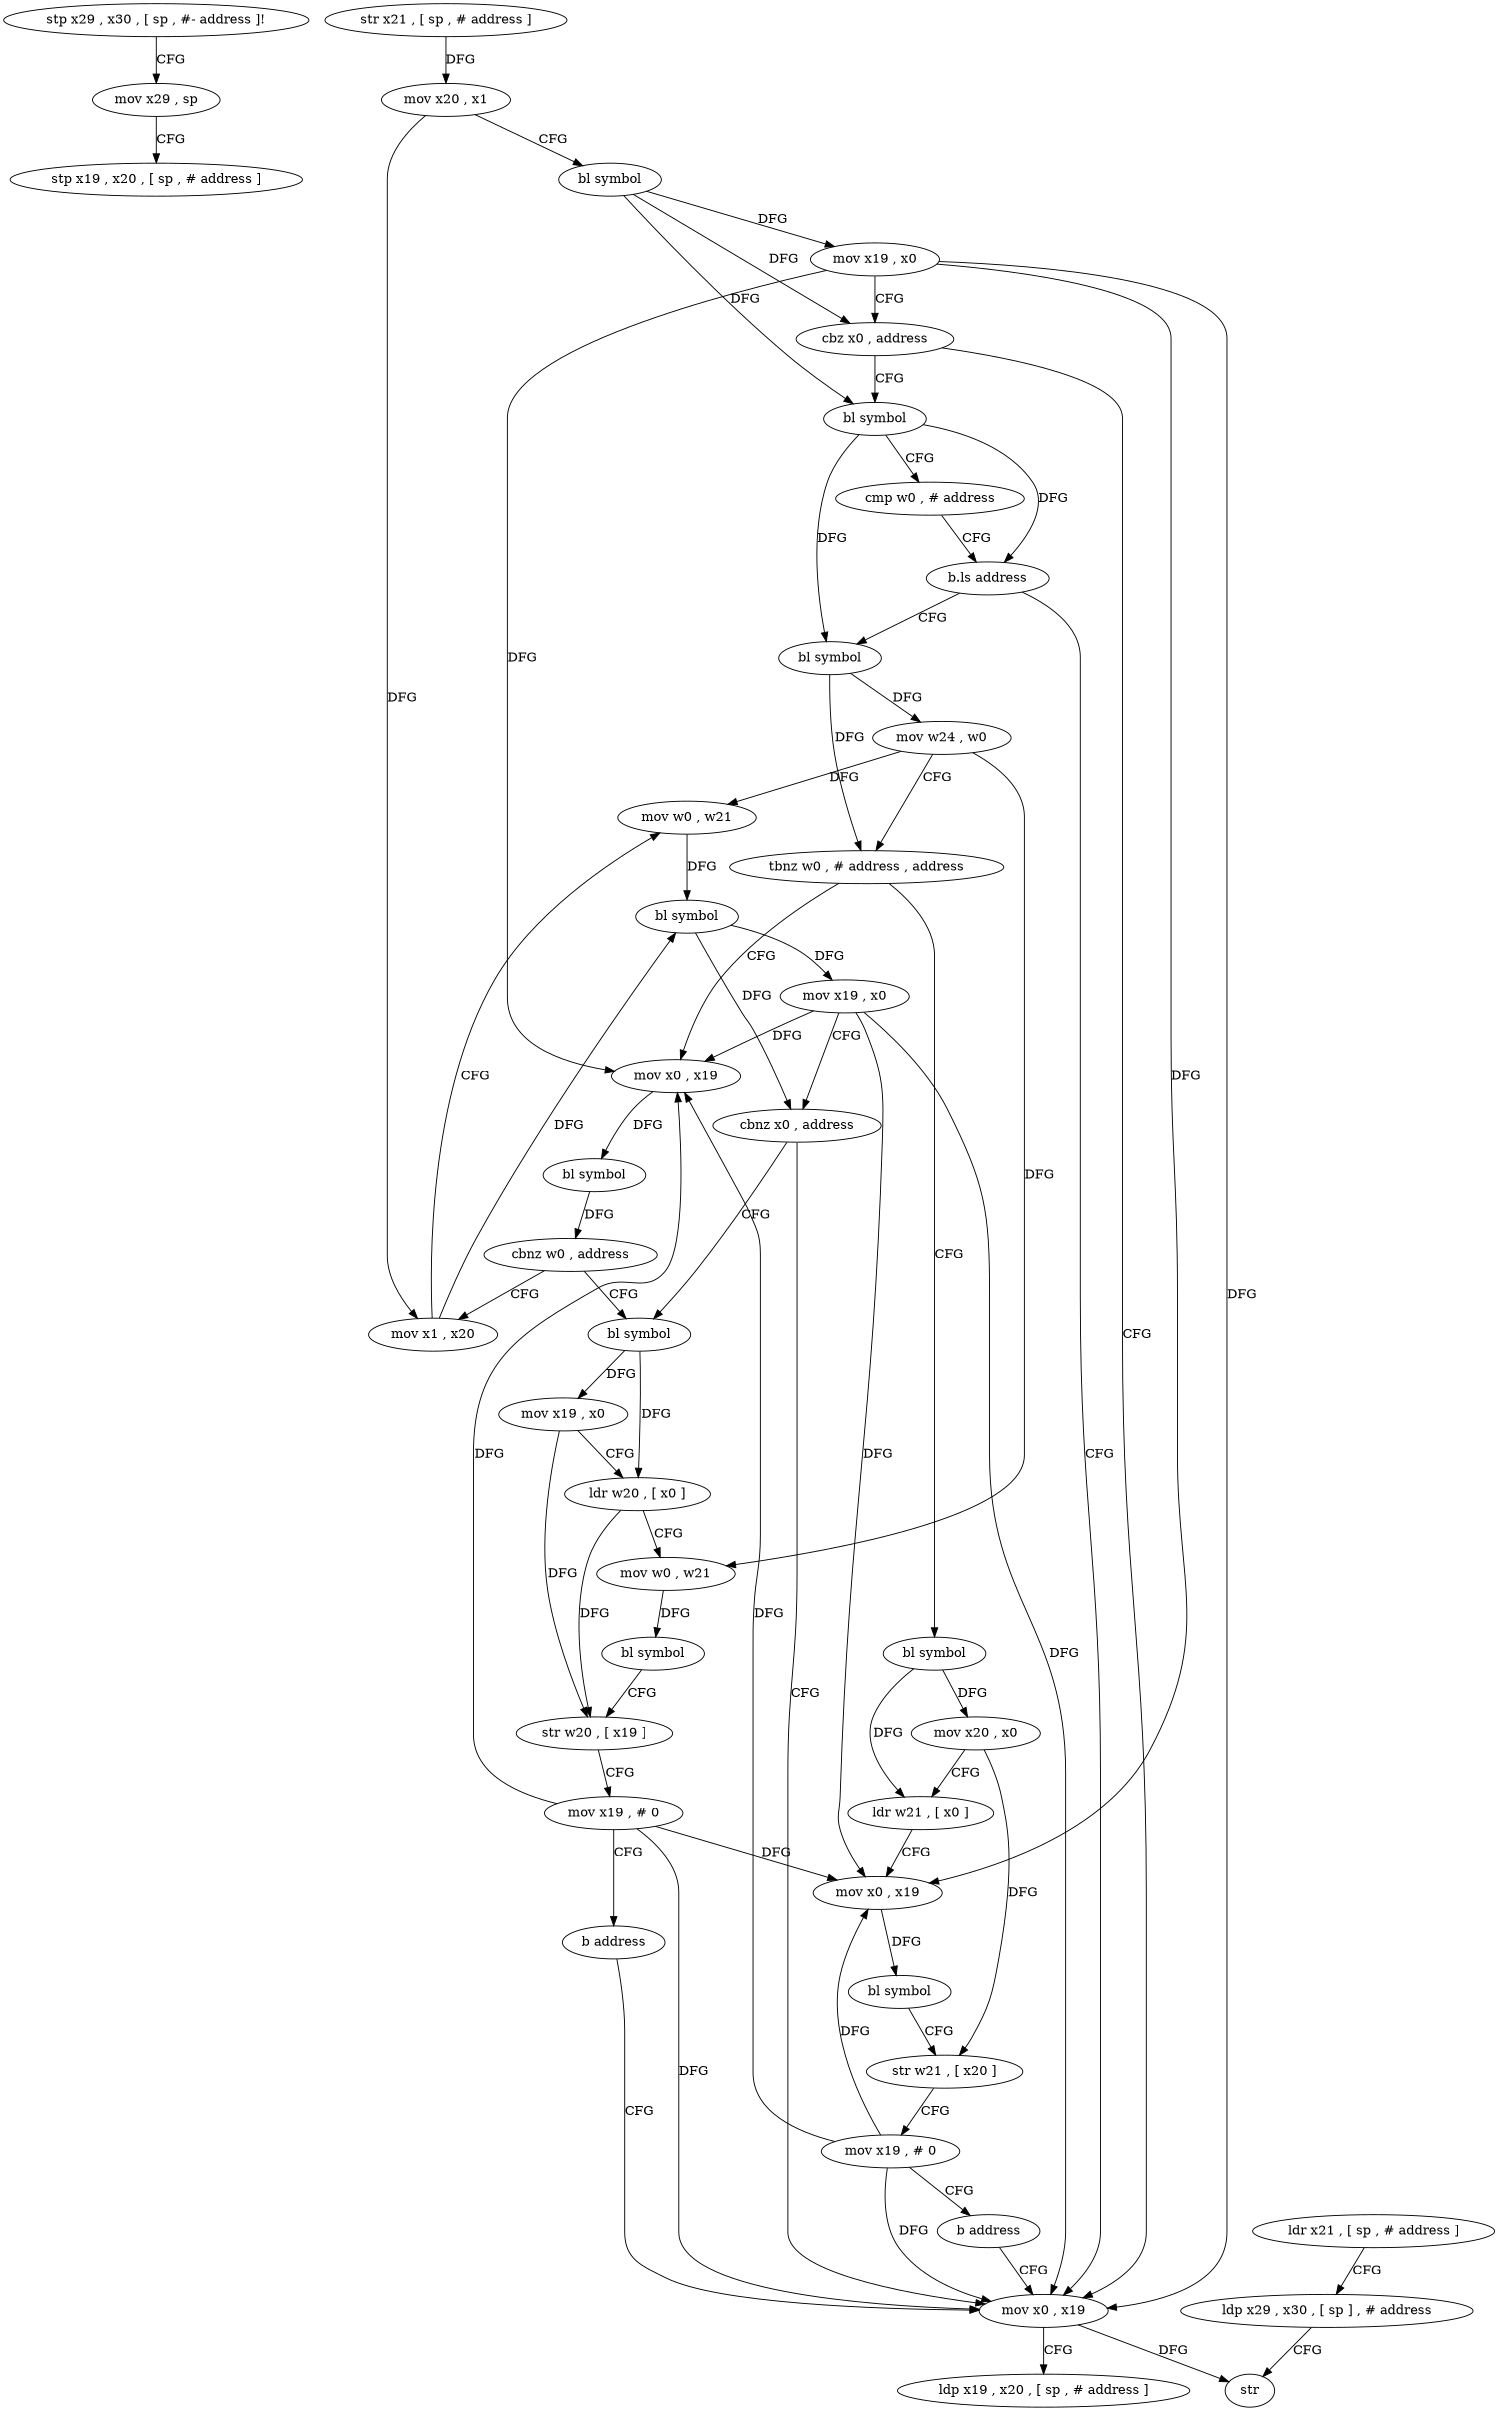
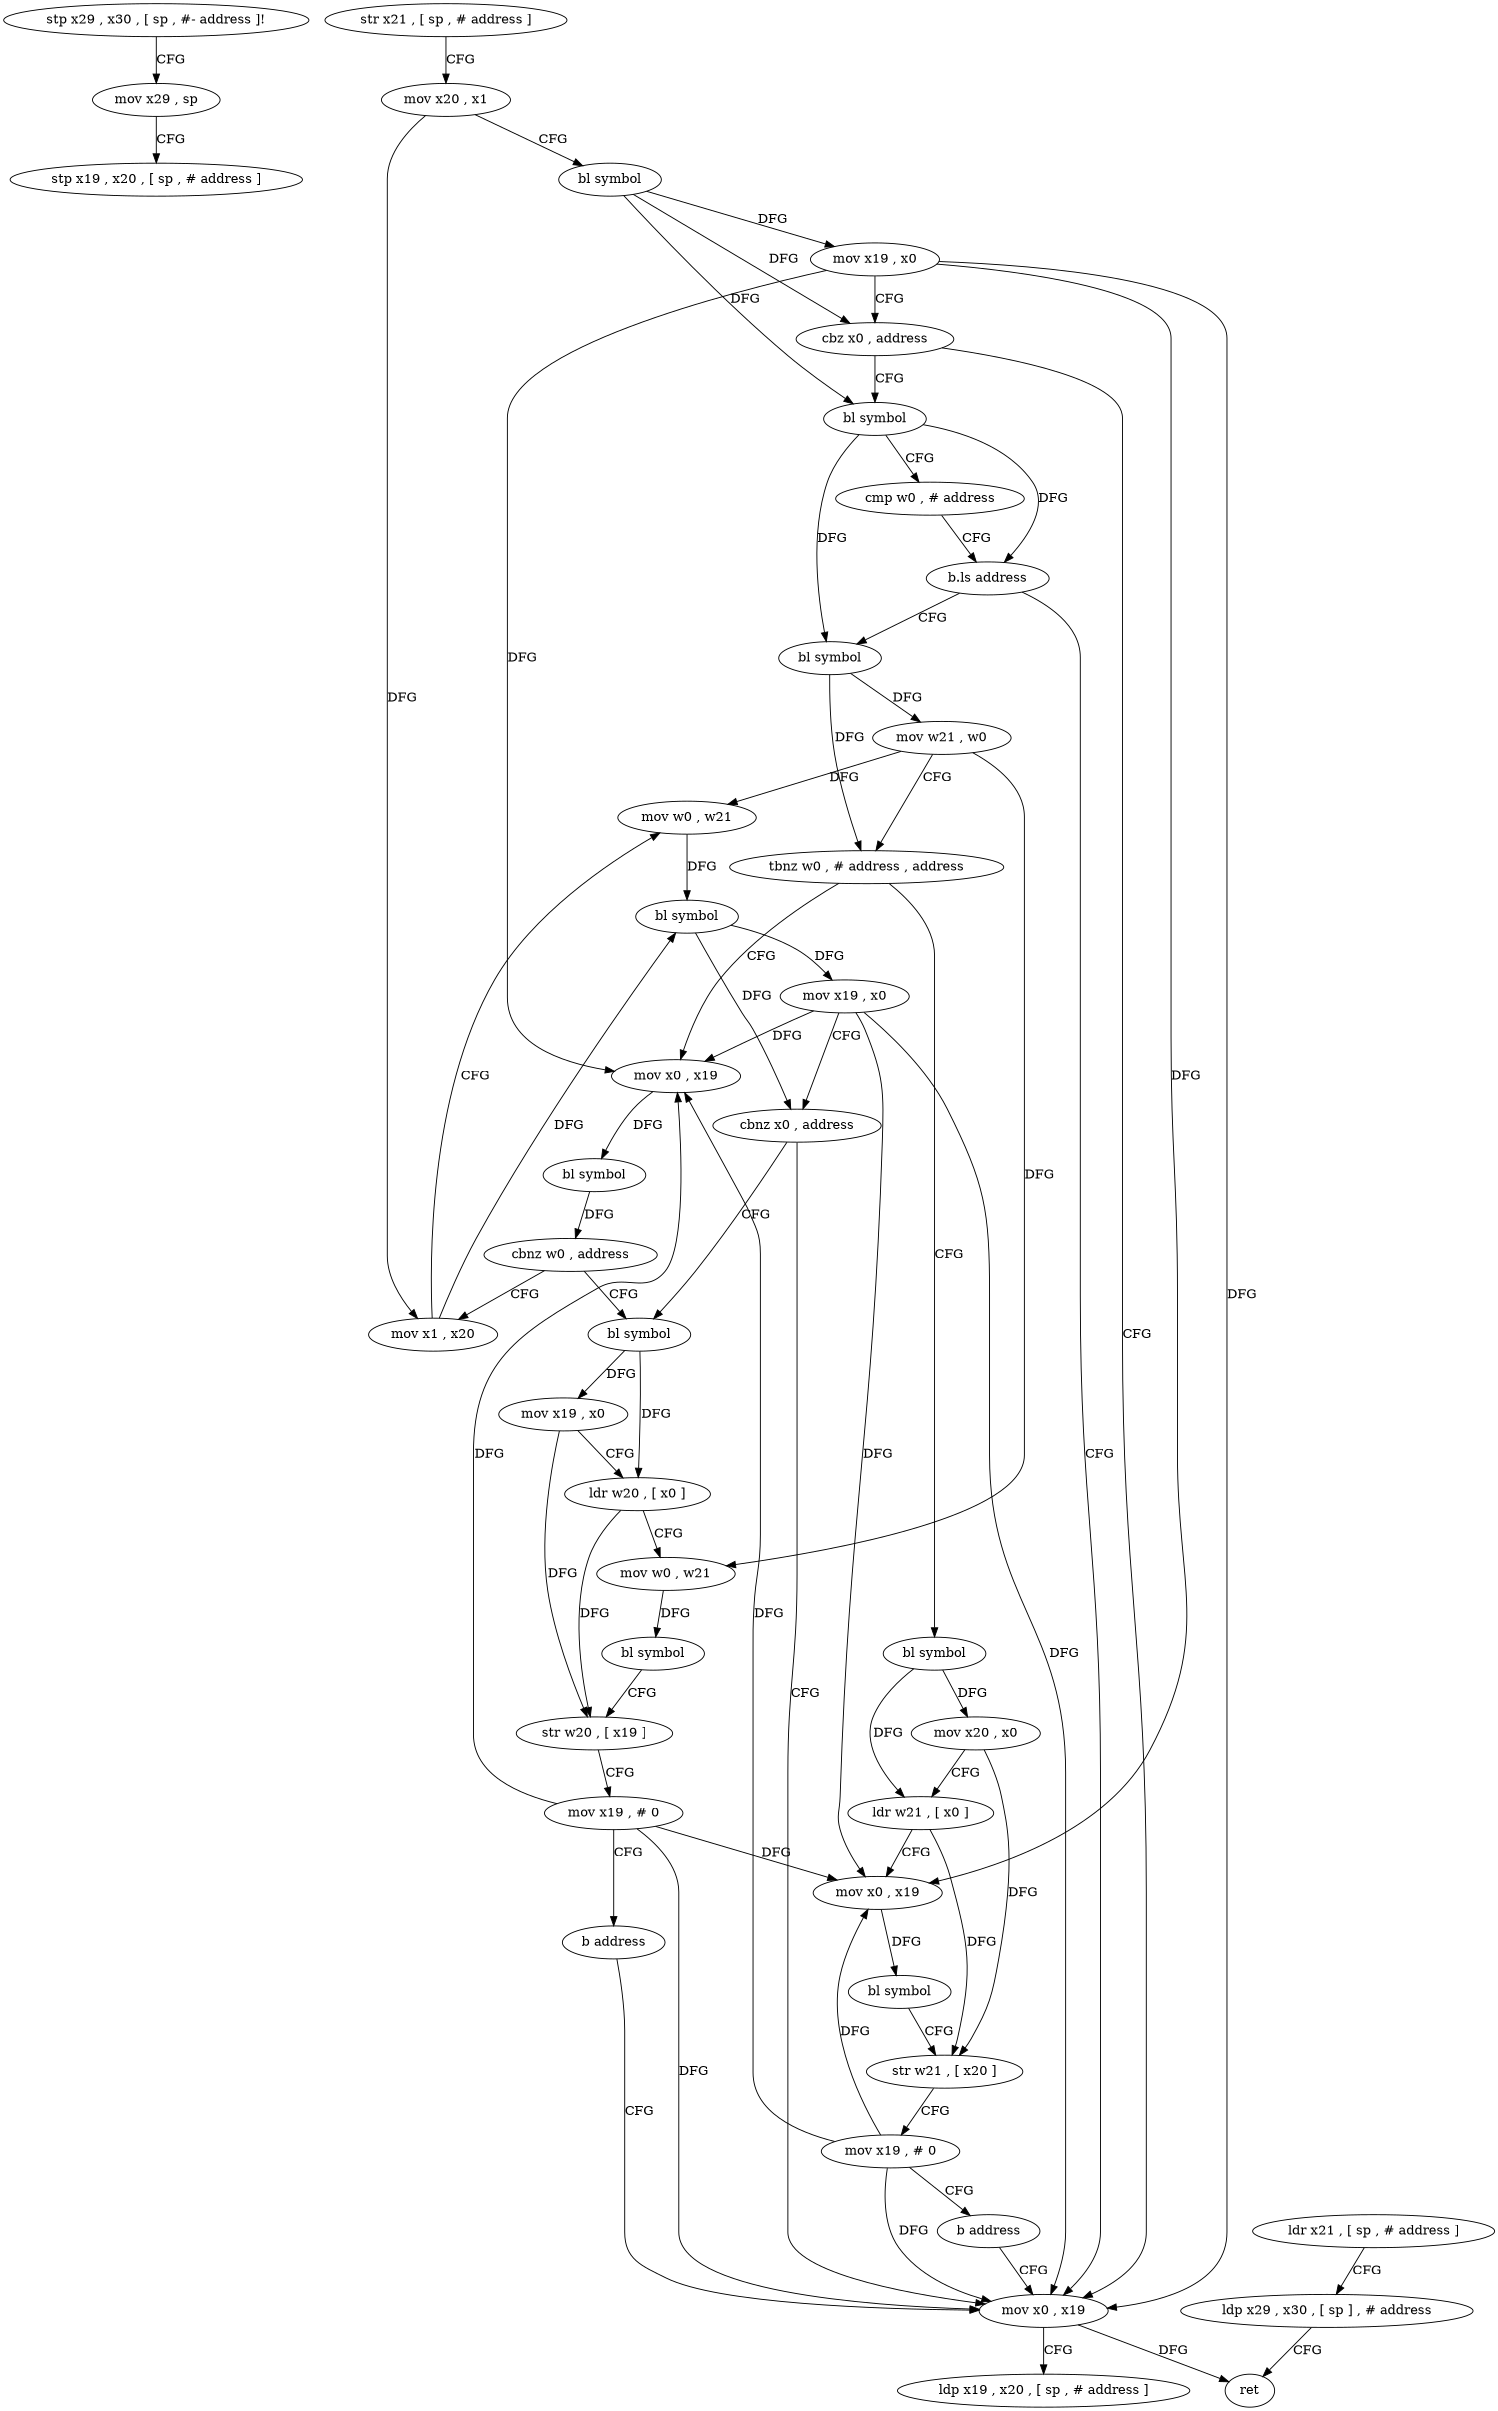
(461, 60) -> (461, 60)
(942, 738) -> (942, 738)
none -> (964, 1936)
(1250, 2391) -> (1250, 2391)
